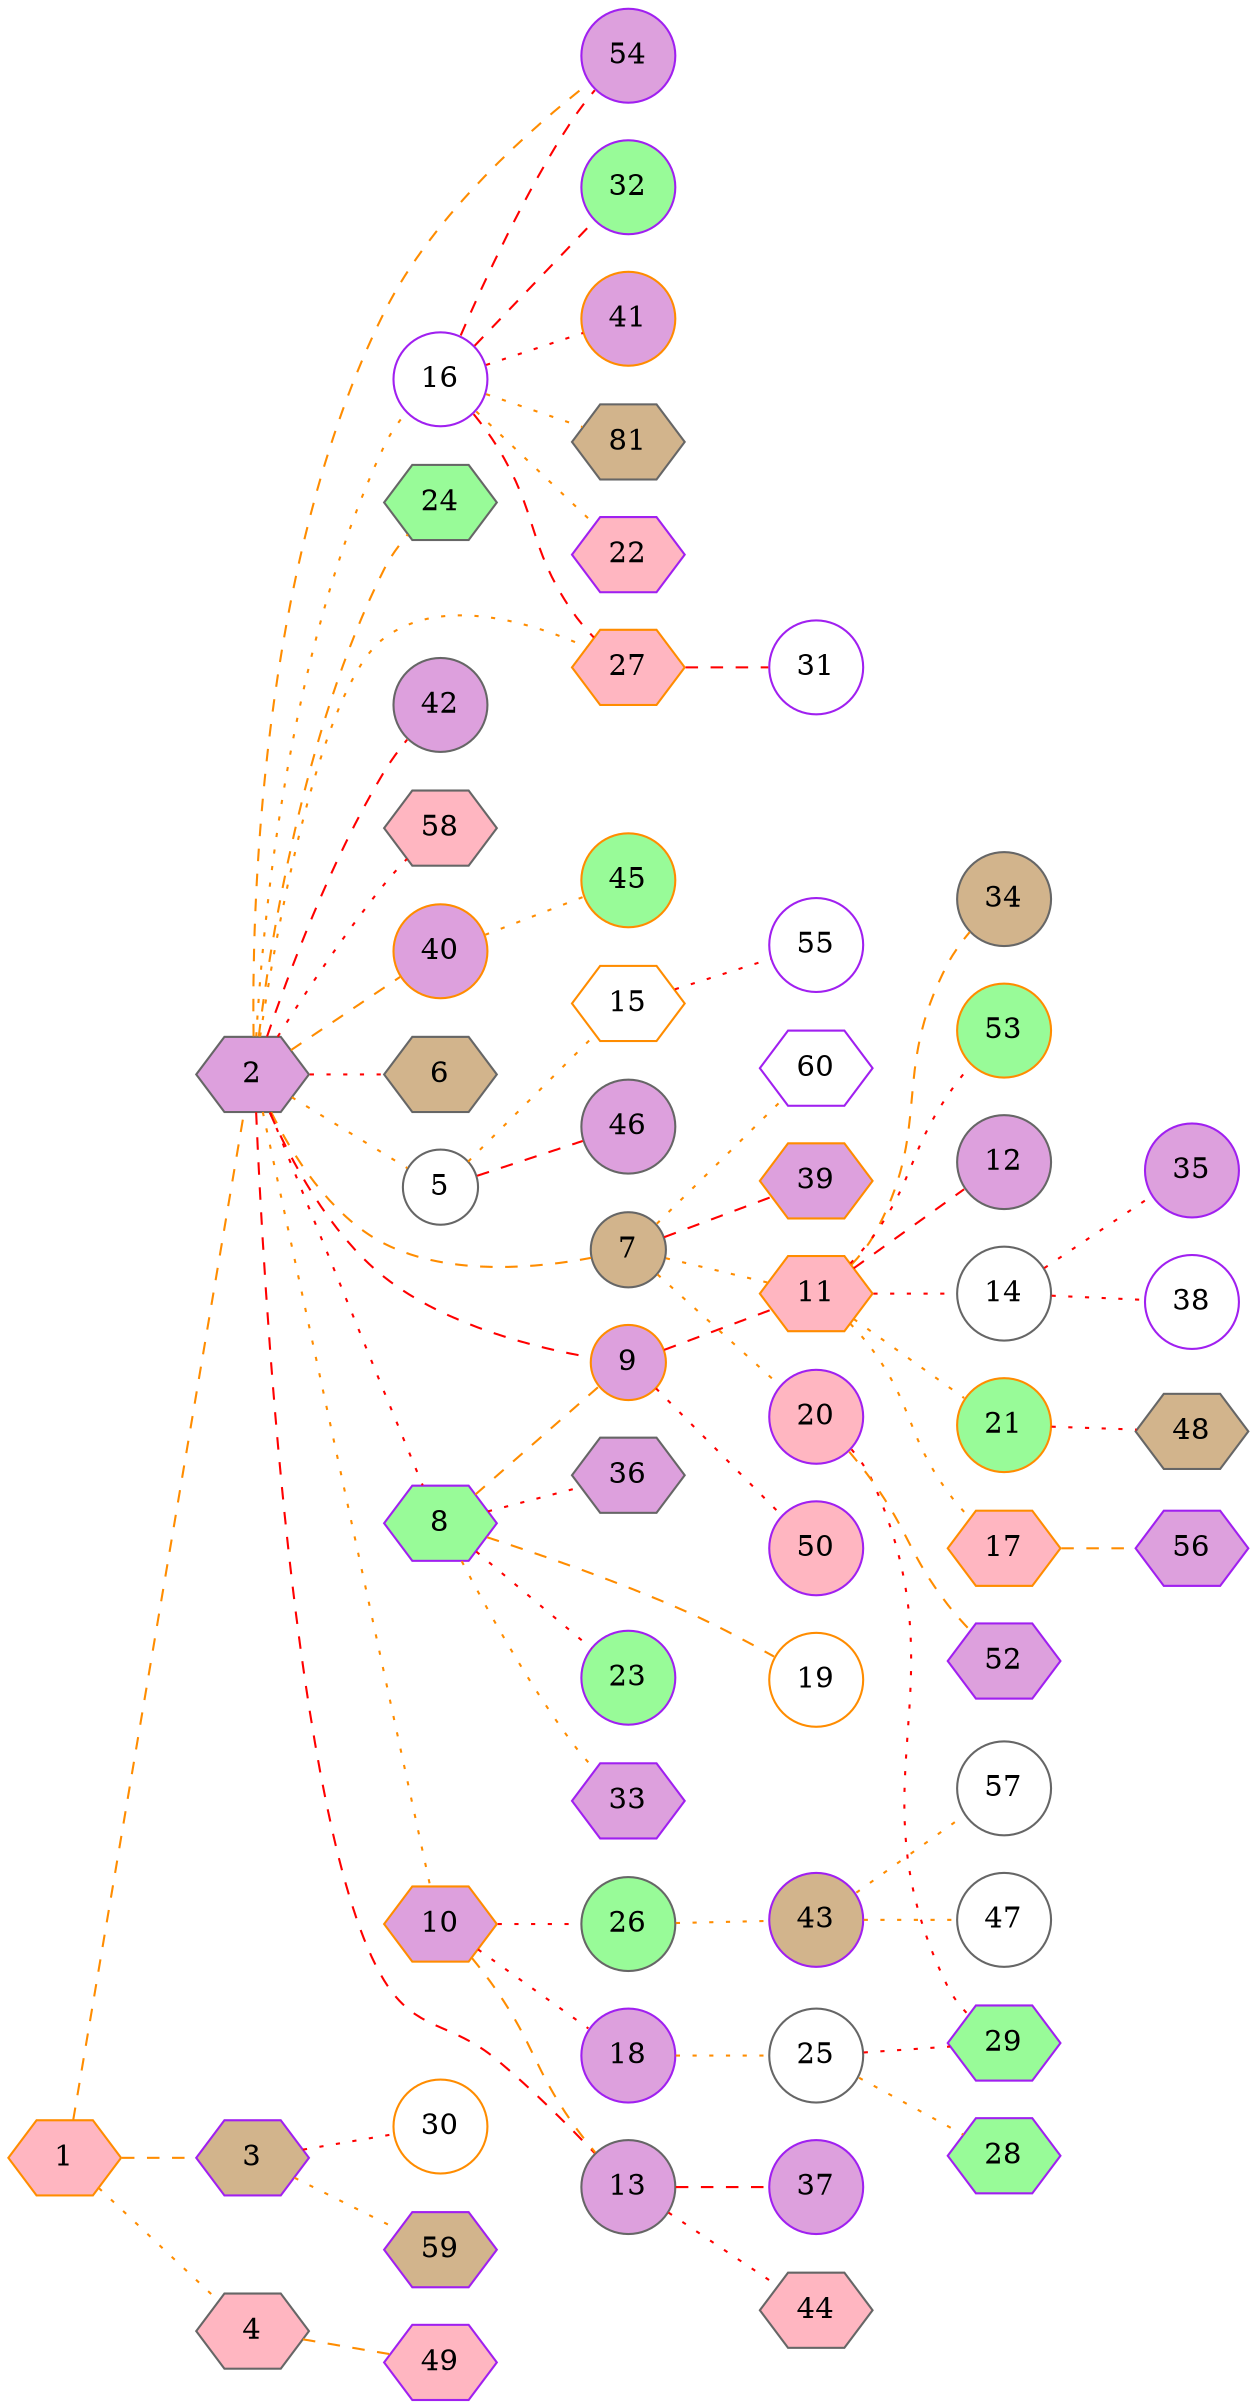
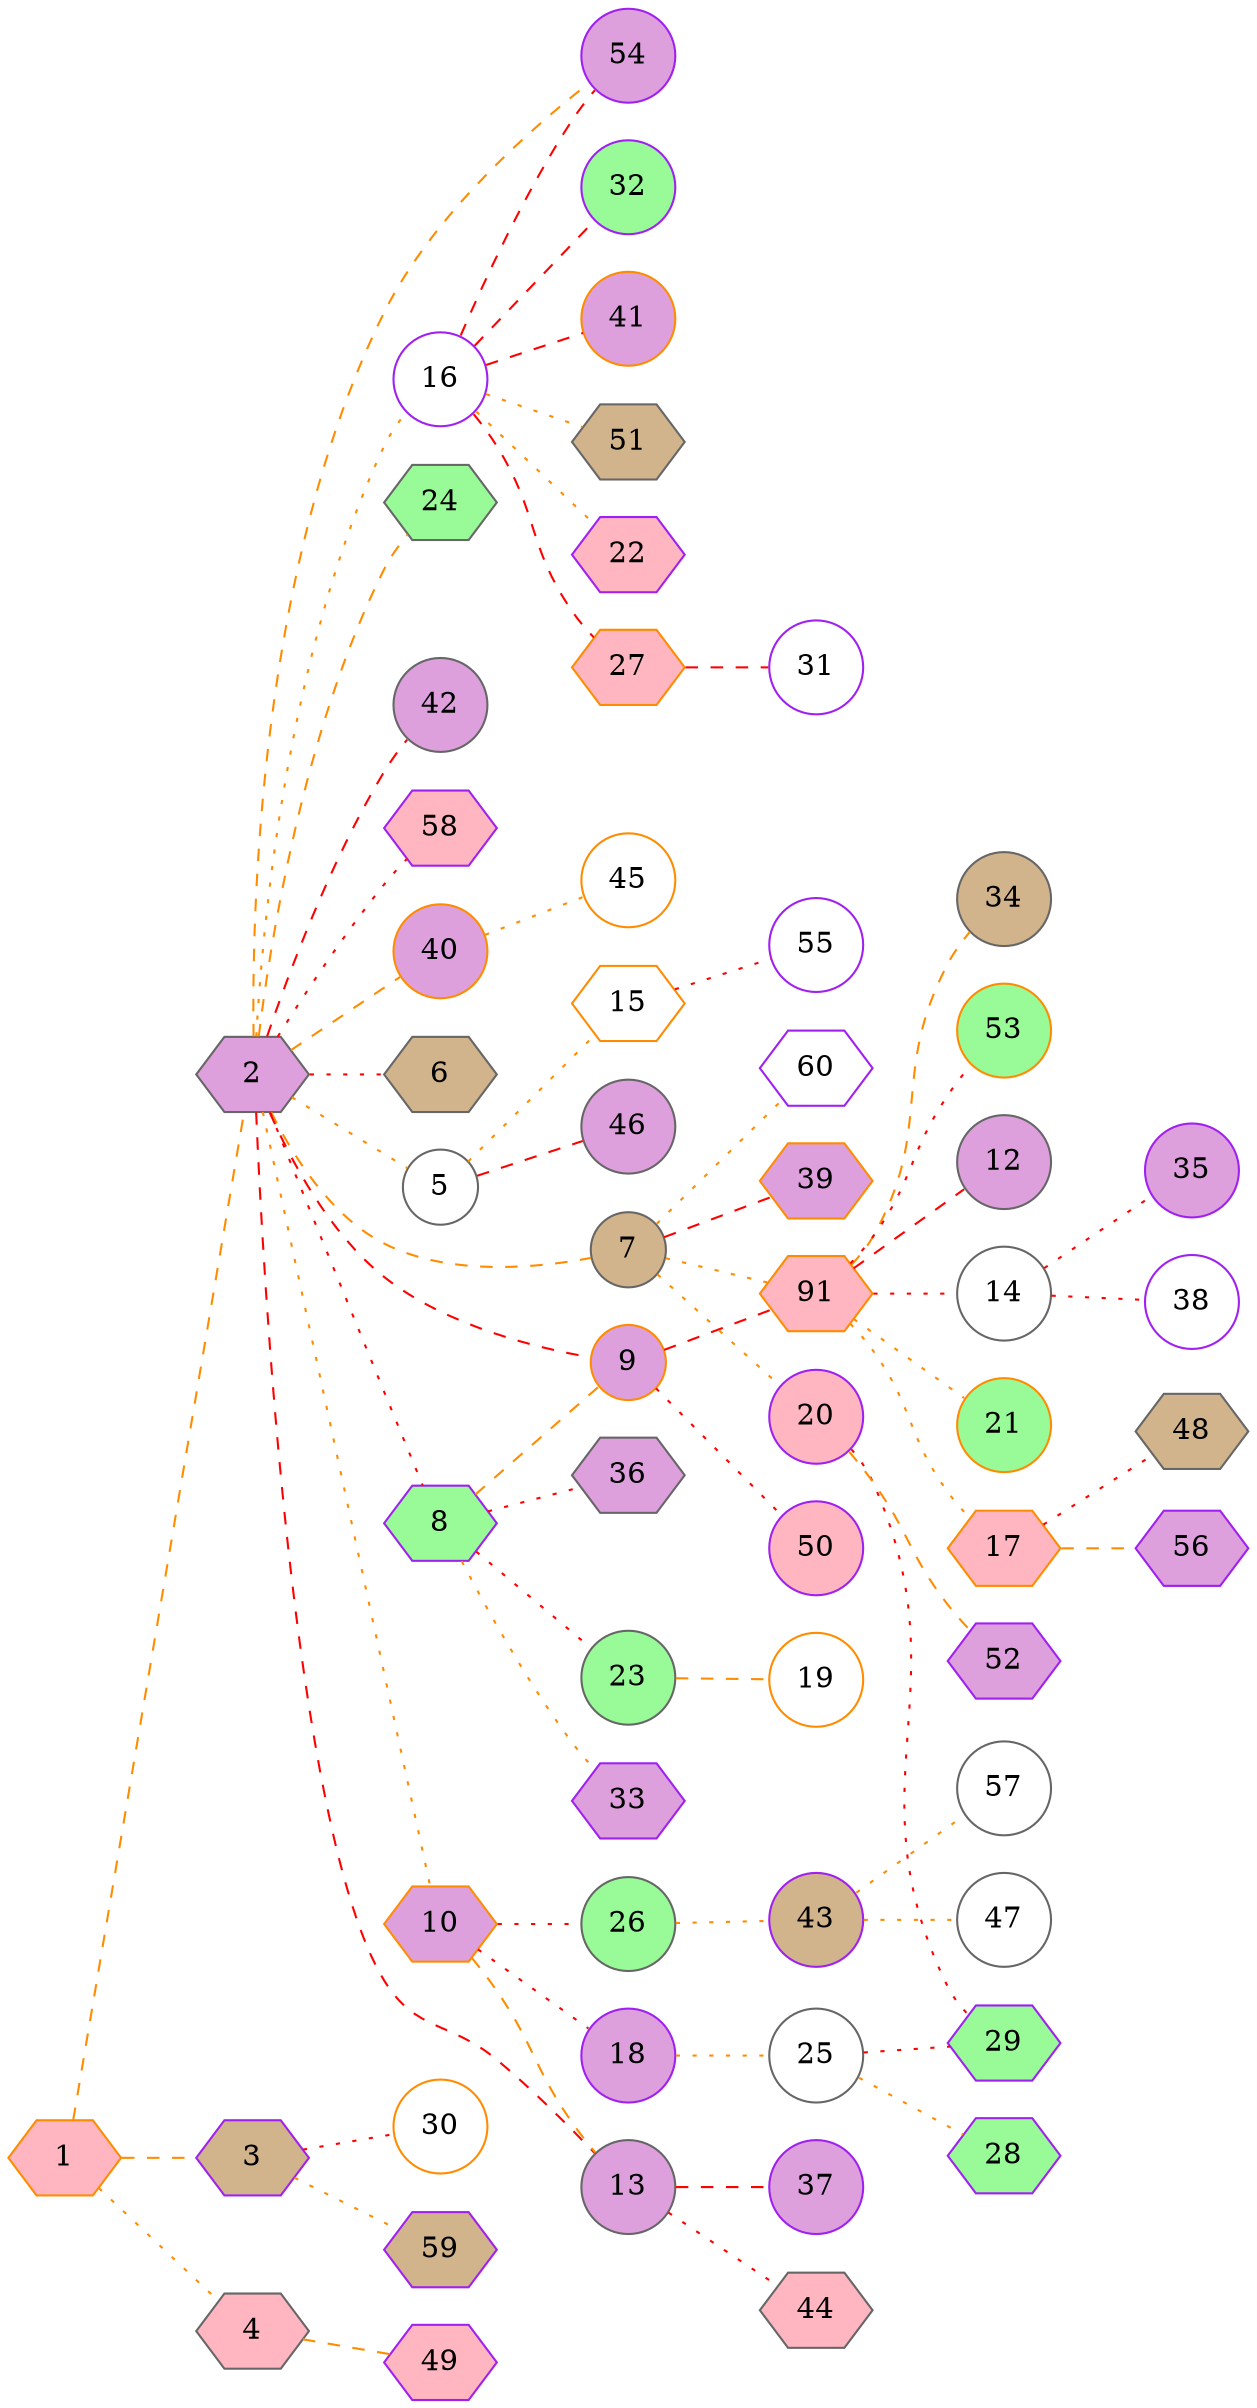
(535, 349) -> (535, 349)
(628, 442) -> (628, 442)
(351, 685) -> none
(440, 828) -> (440, 828)
(628, 880) -> (628, 880)
(816, 1294) -> (816, 1294)
(1094, 1428) -> (1098, 1490)
(634, 1590) -> (722, 1679)
(628, 1678) -> (628, 1678)
